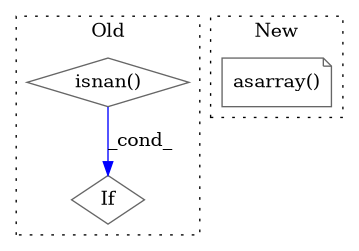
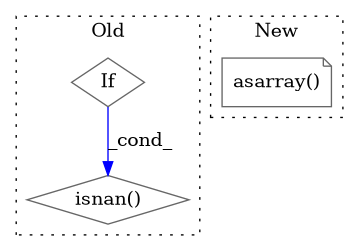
(108, 134) -> (108, 134)
